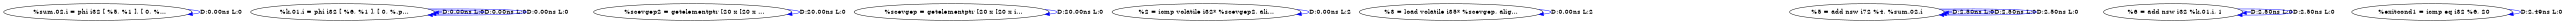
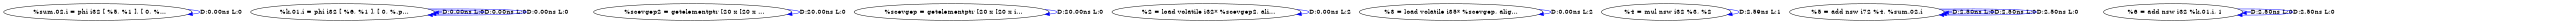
(1206, 12) -> (1206, 12)
none -> (1666, 12)
(2432, 12) -> none
